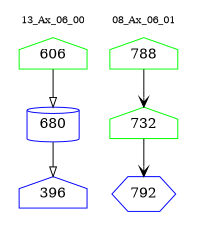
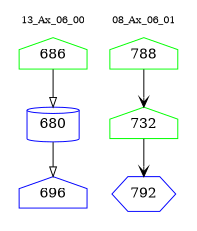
(53, 55) -> (53, 55)
(53, 194) -> (53, 194)
